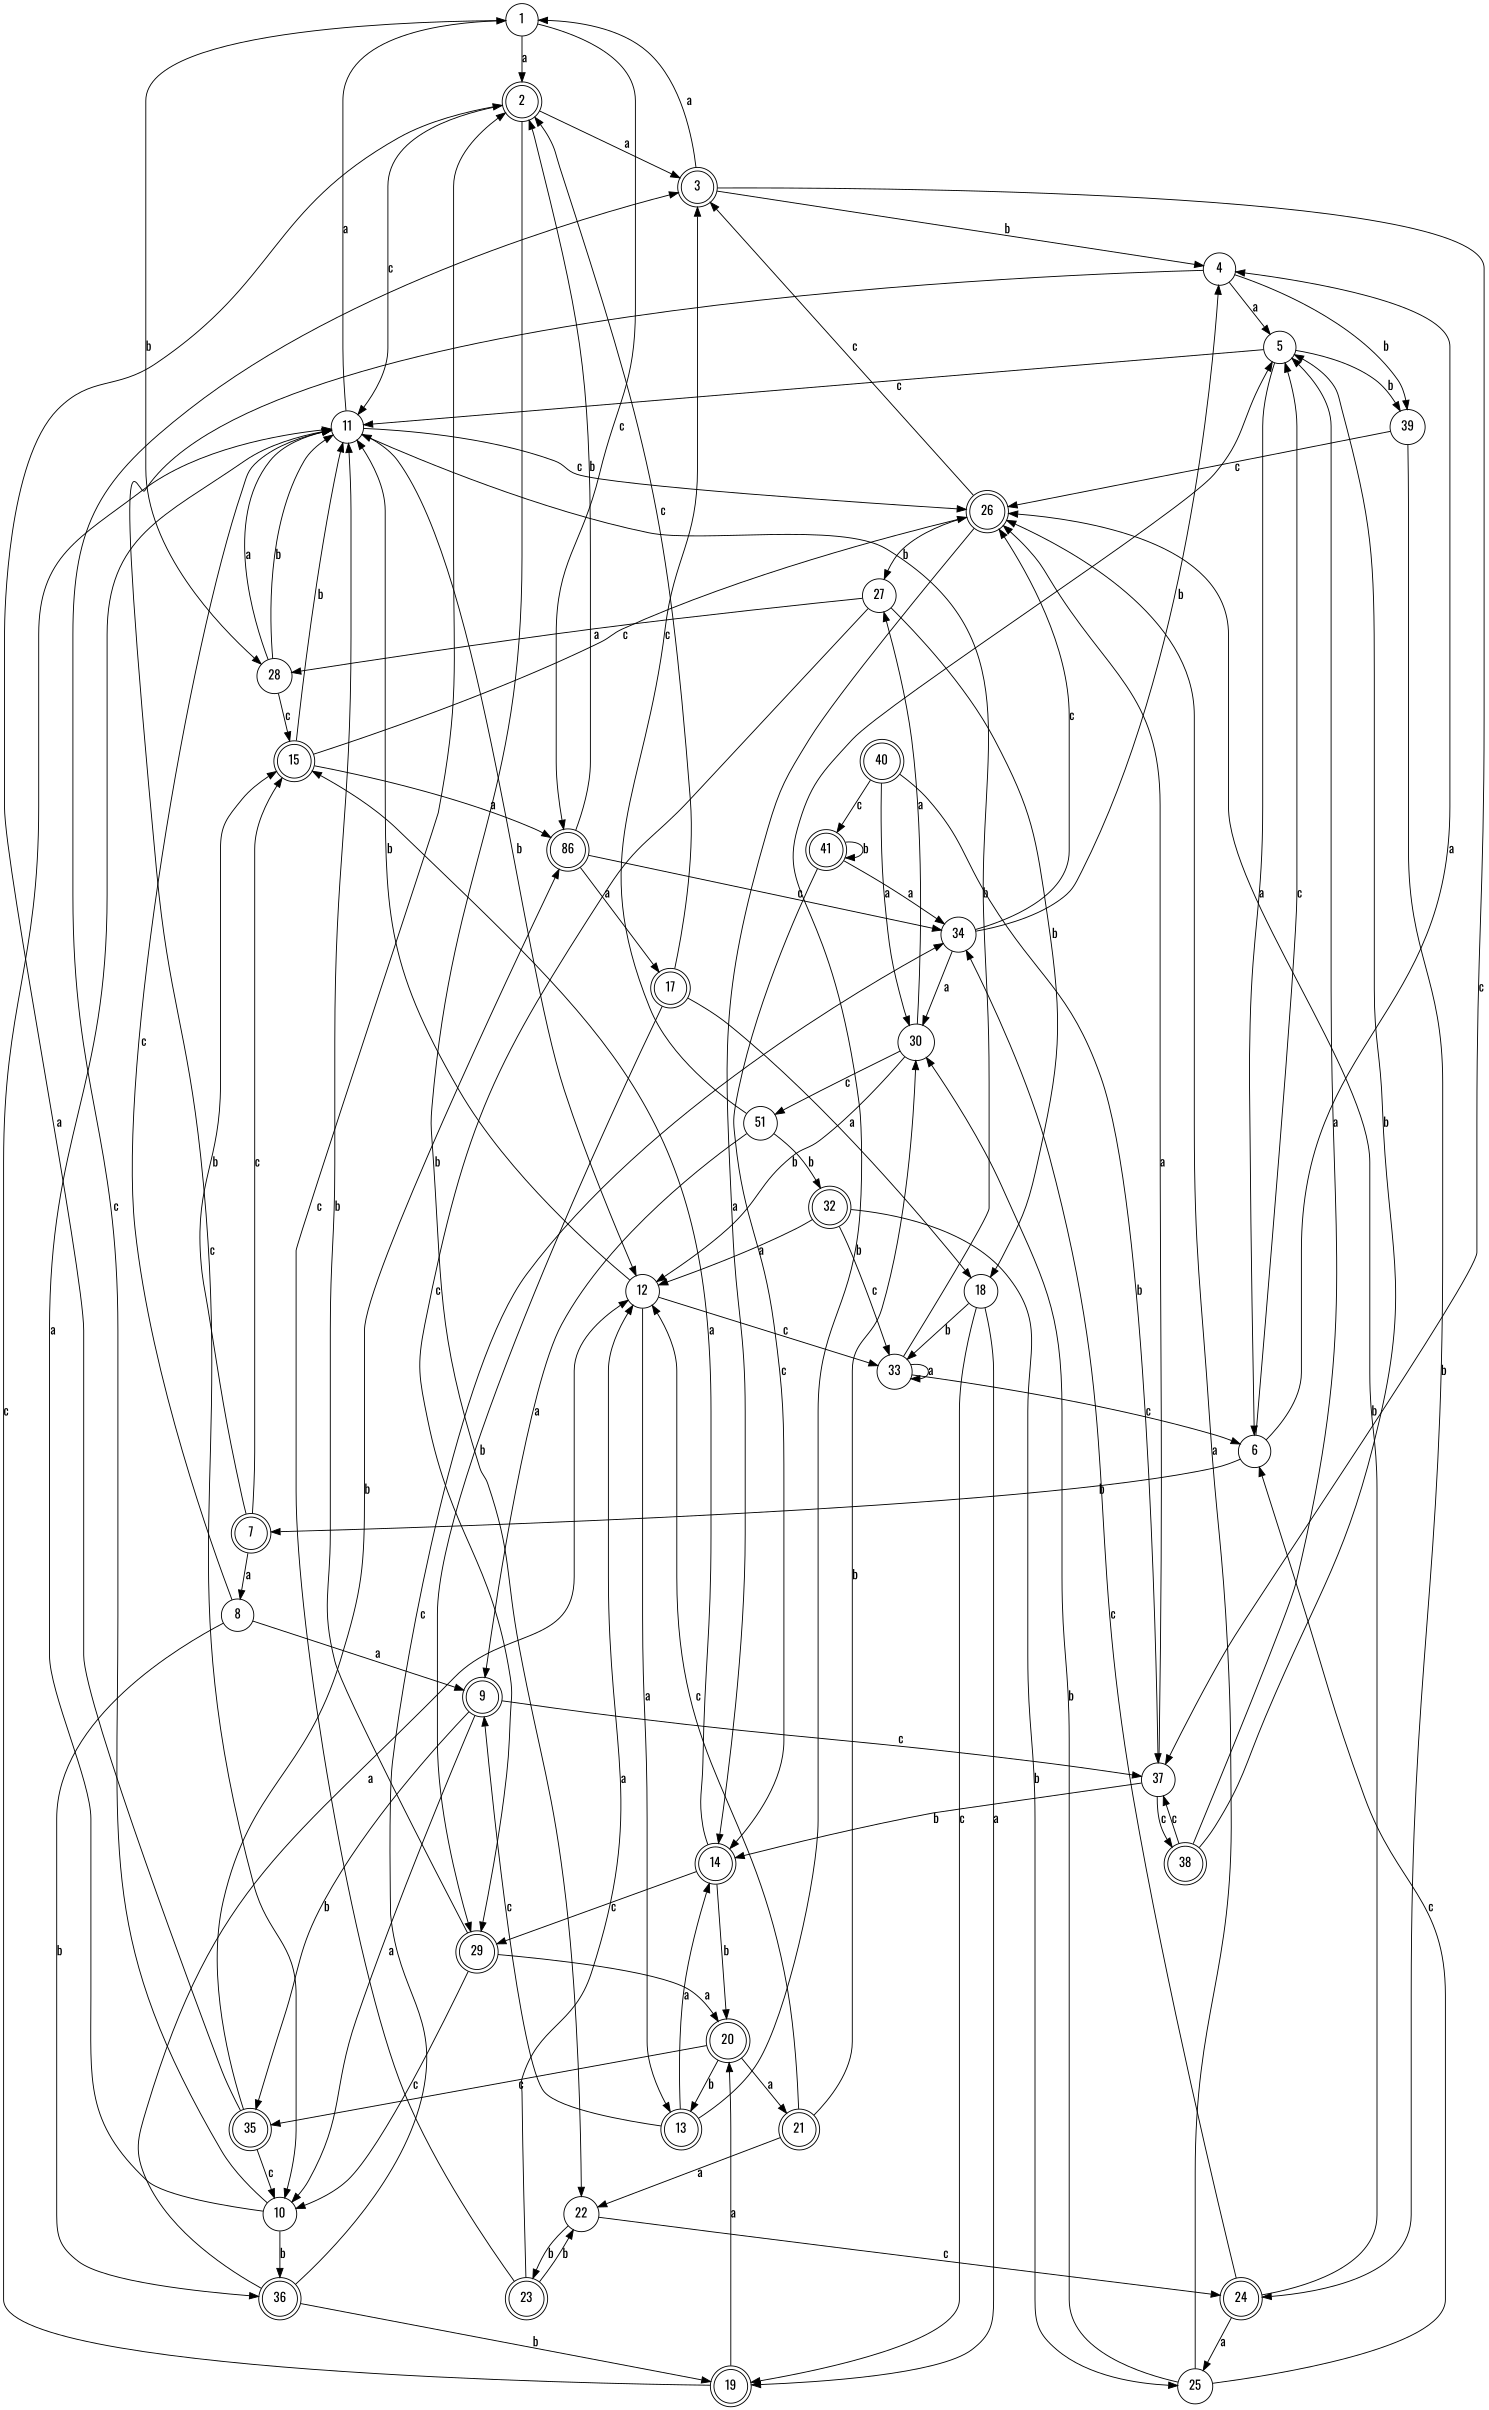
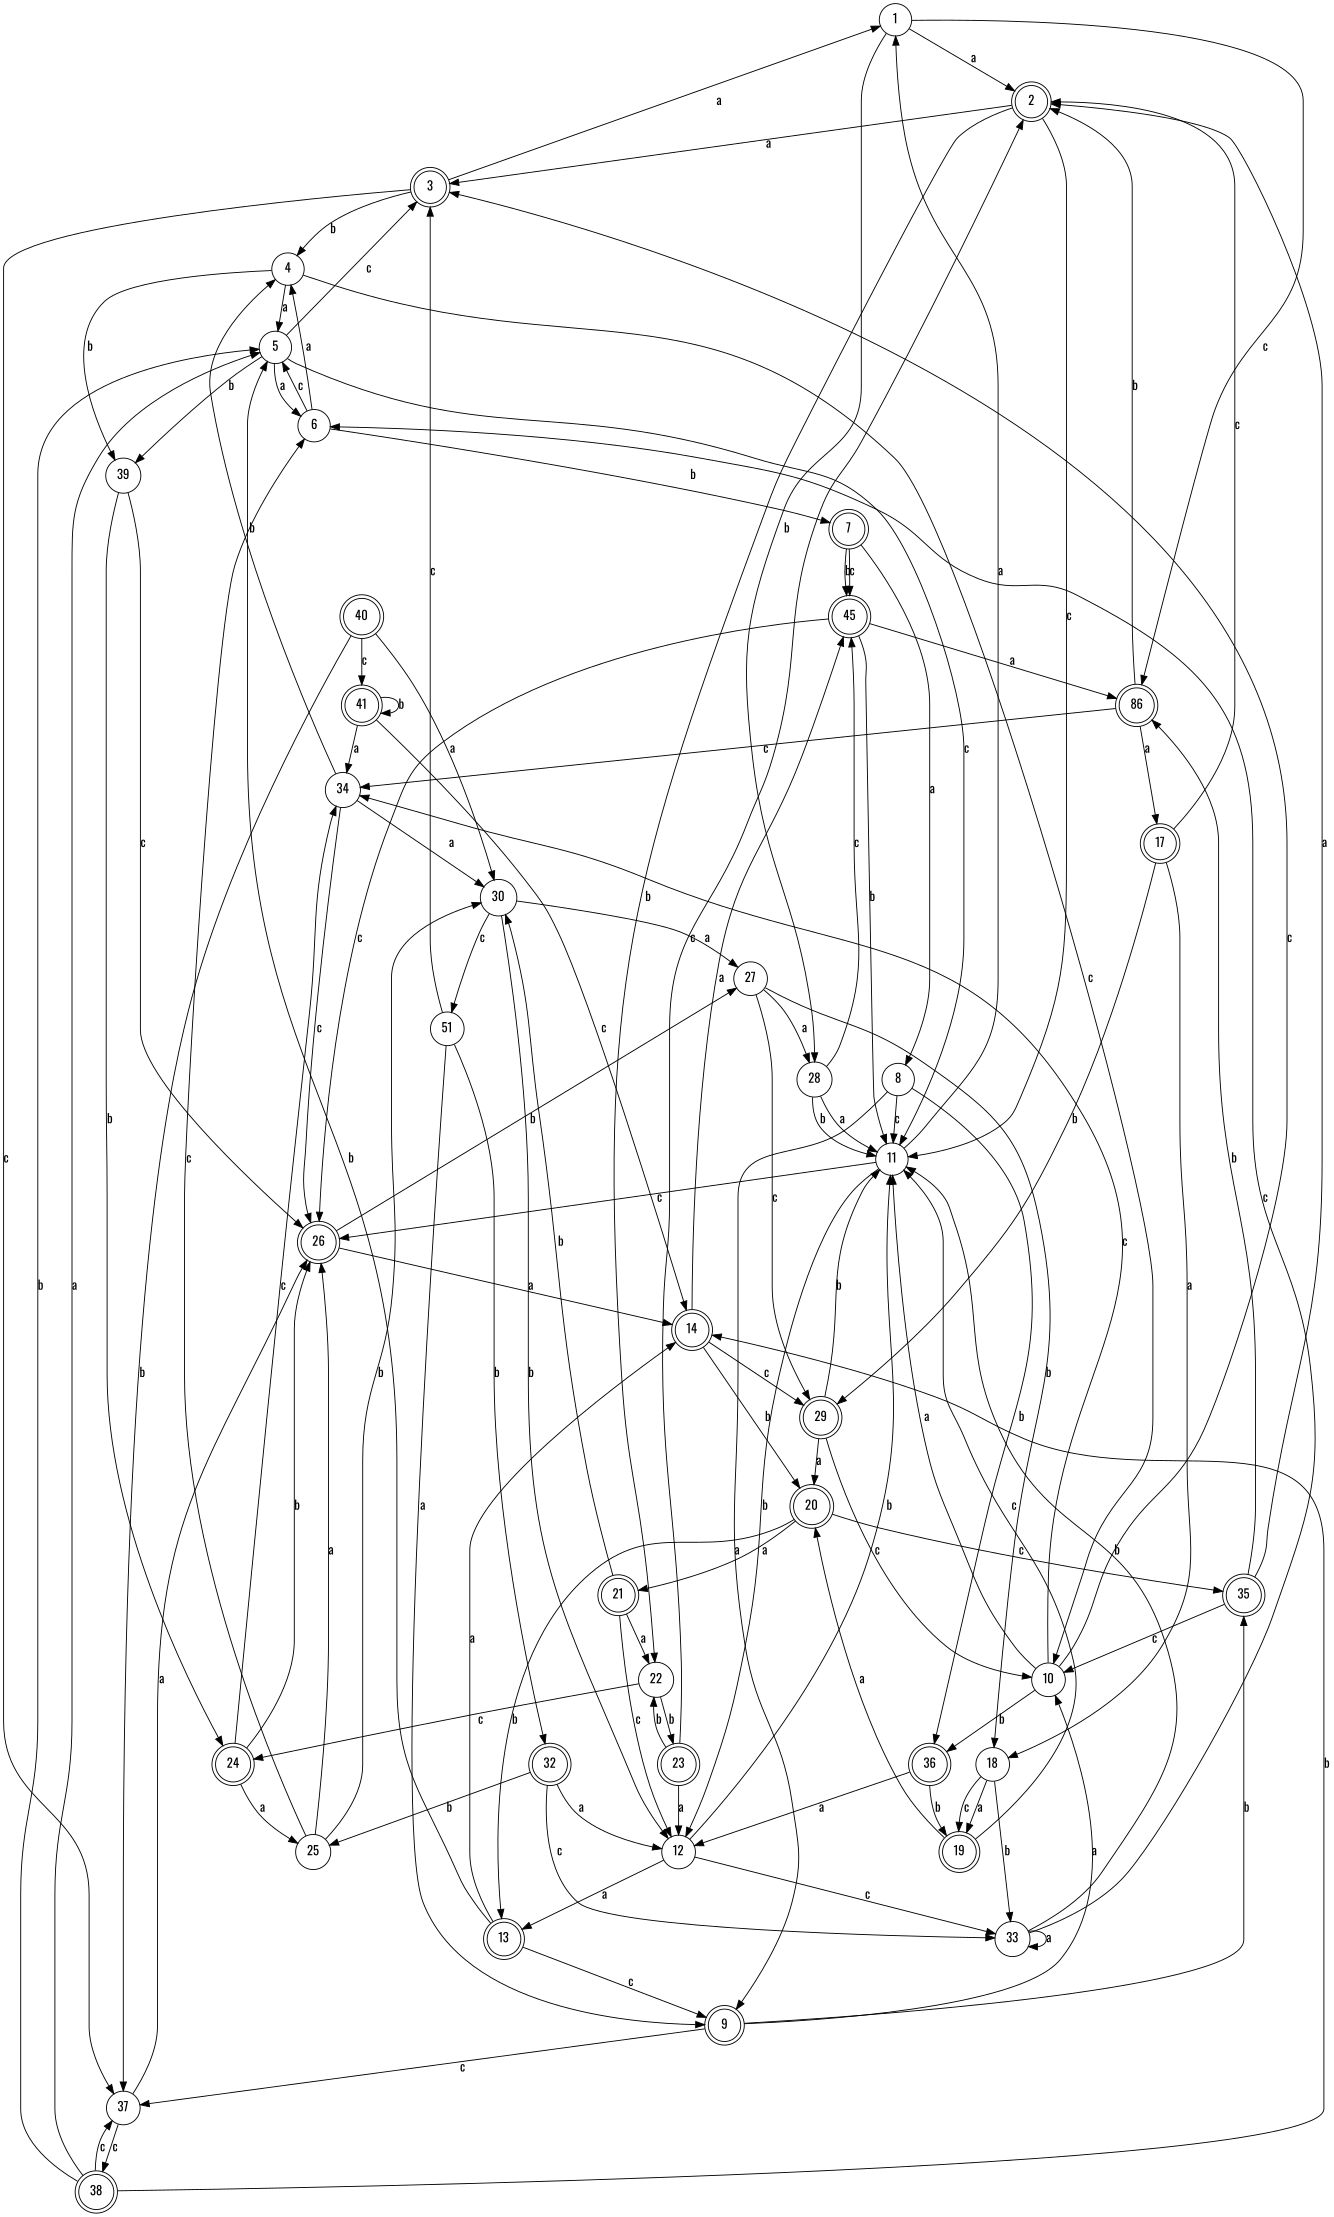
(845, 352) -> (348, 272)
(294, 761) -> (850, 617)
(434, 1533) -> (1009, 1023)
(941, 1812) -> (1324, 2099)
